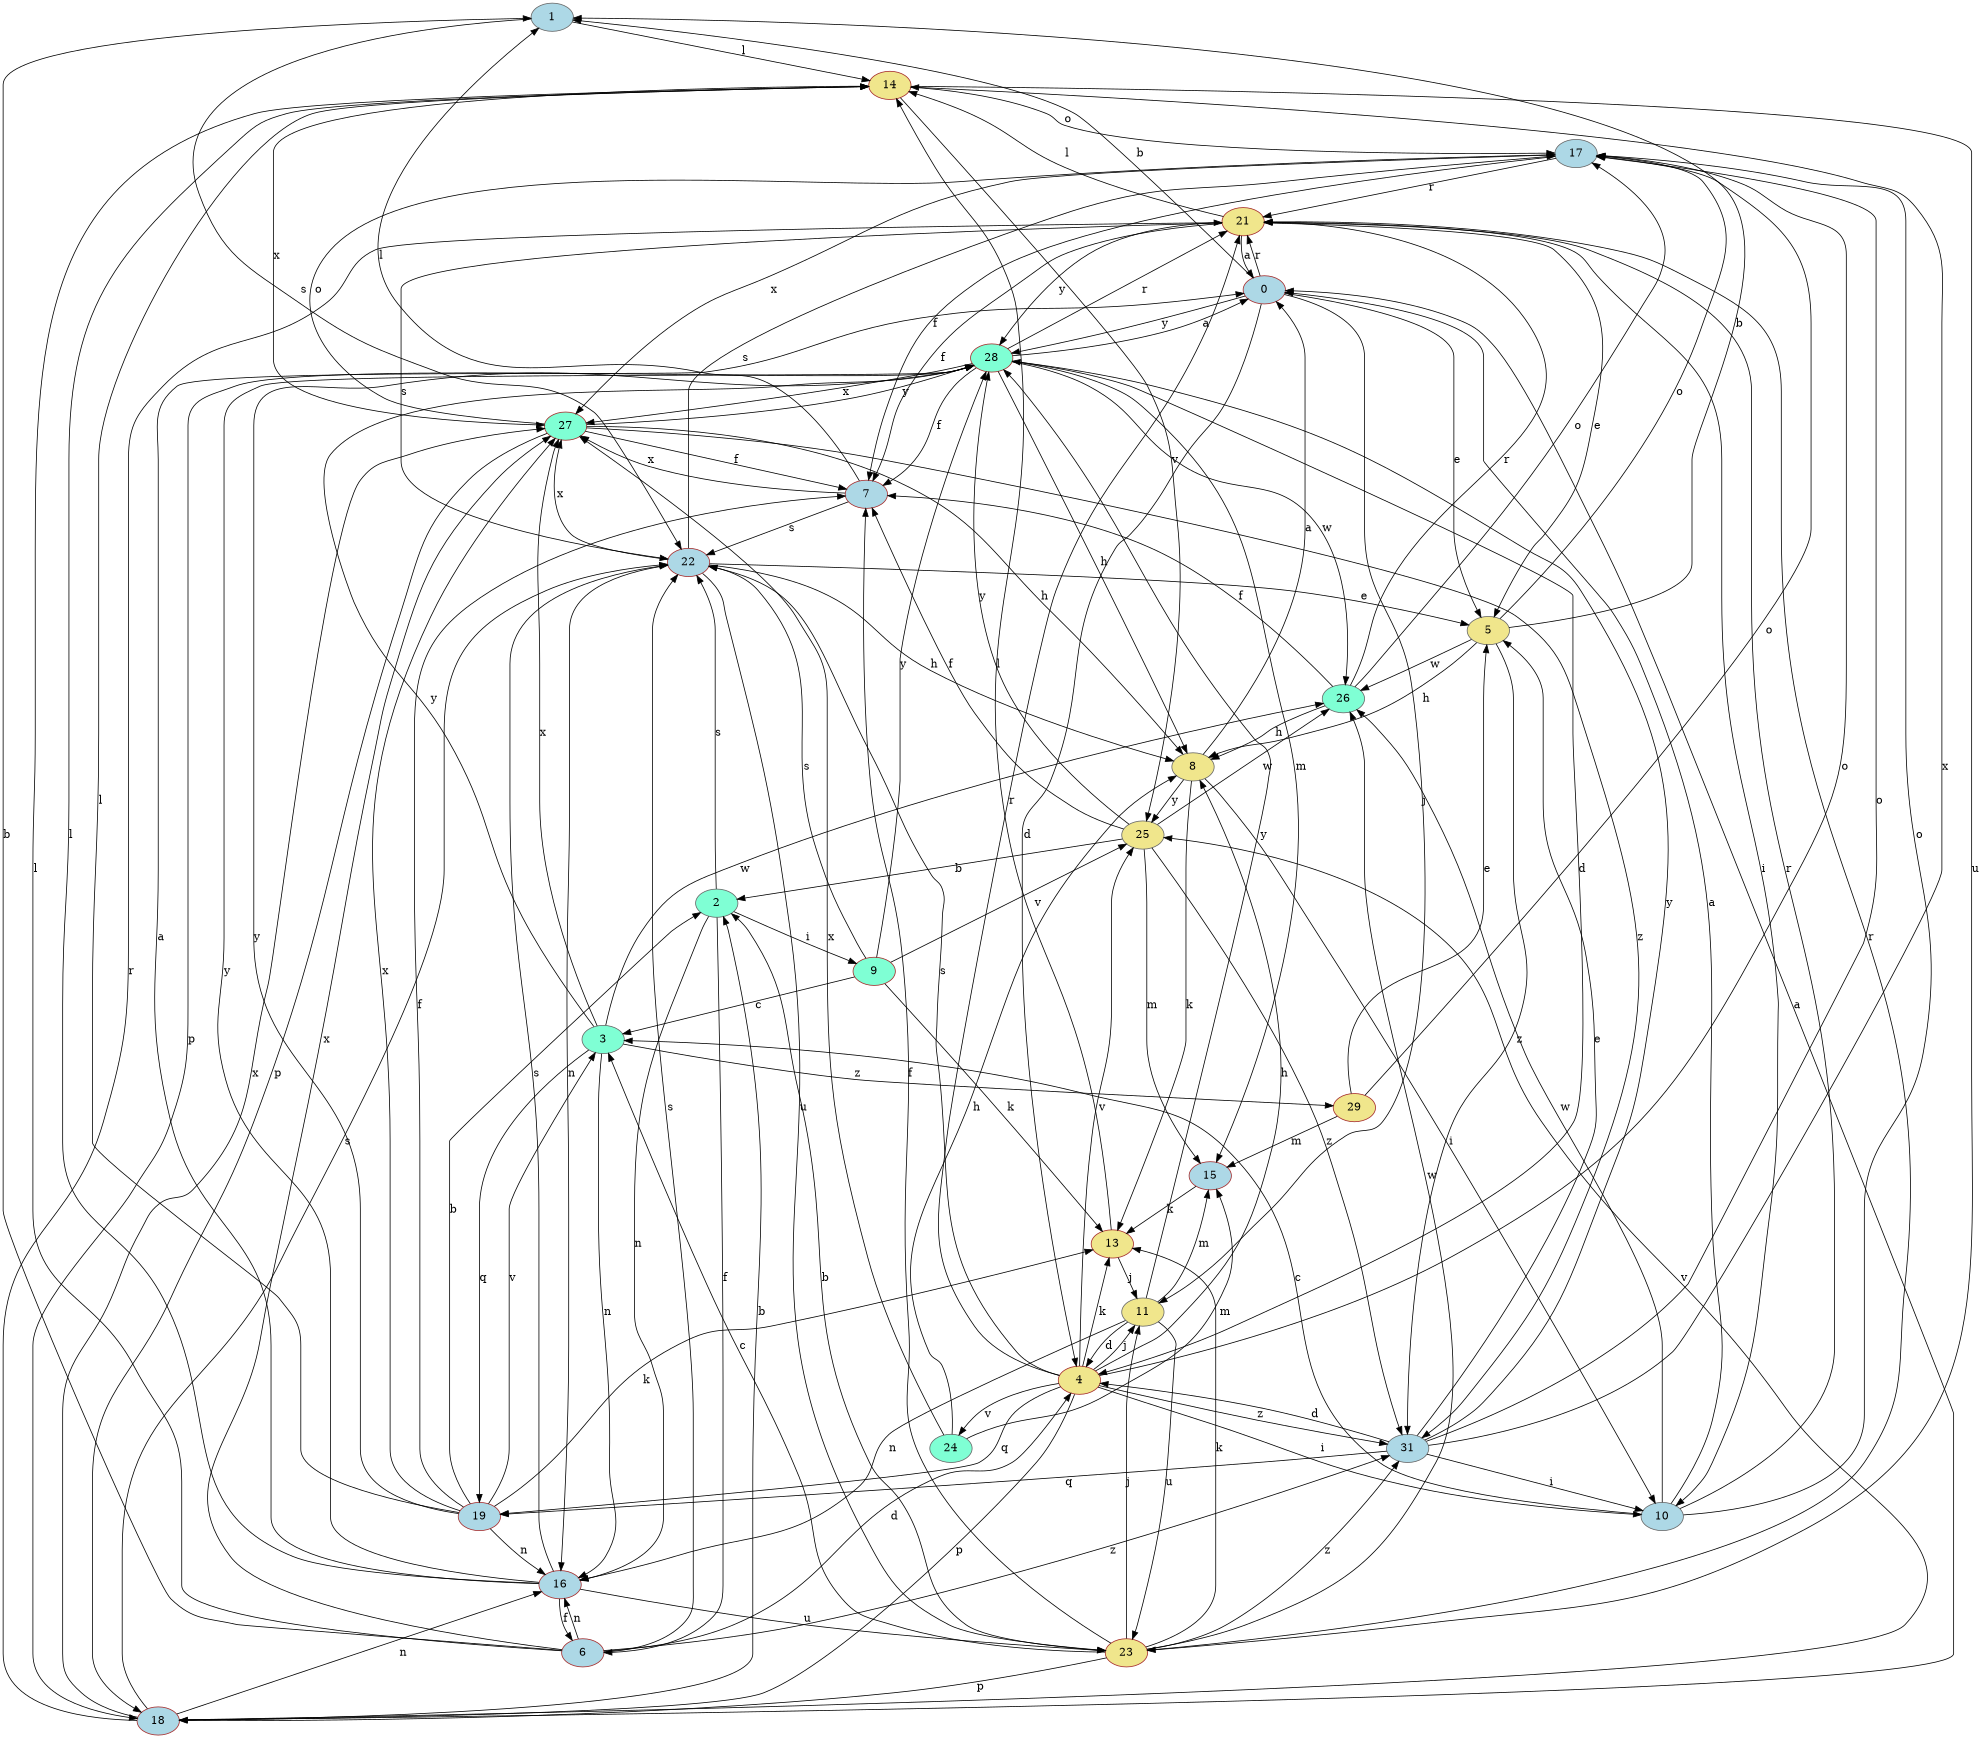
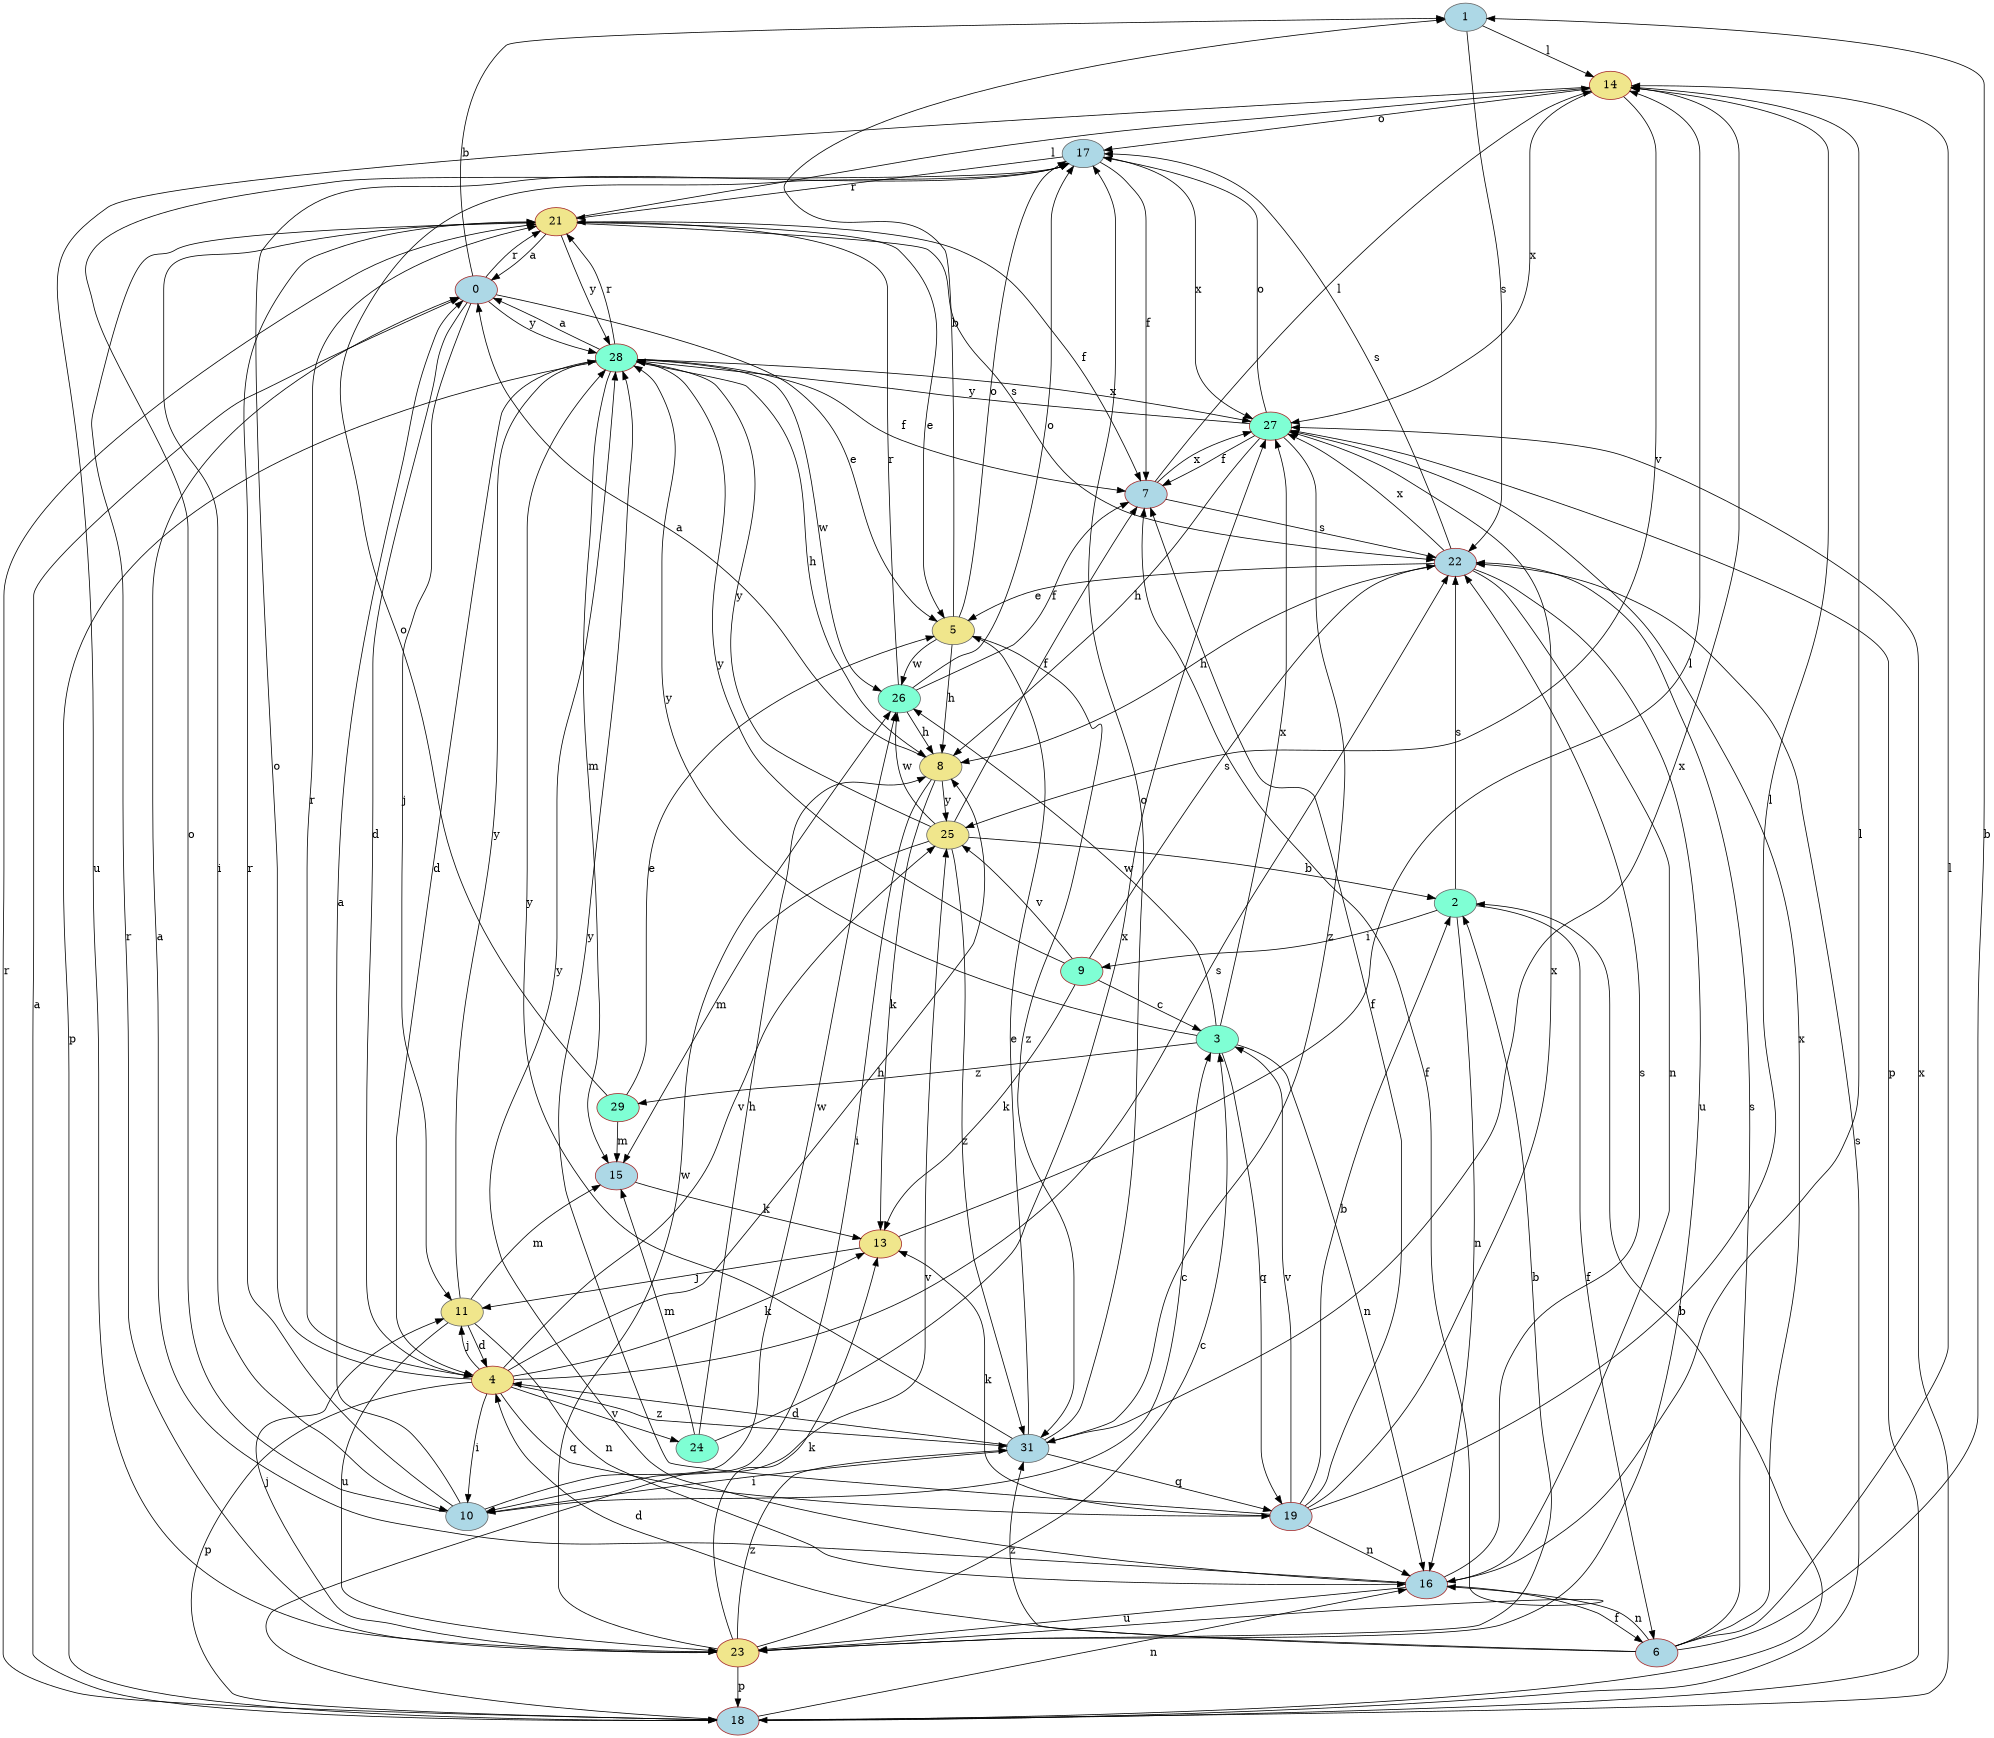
(476, 360) -> (1350, 265)
(1354, 1108) -> (618, 1108)
